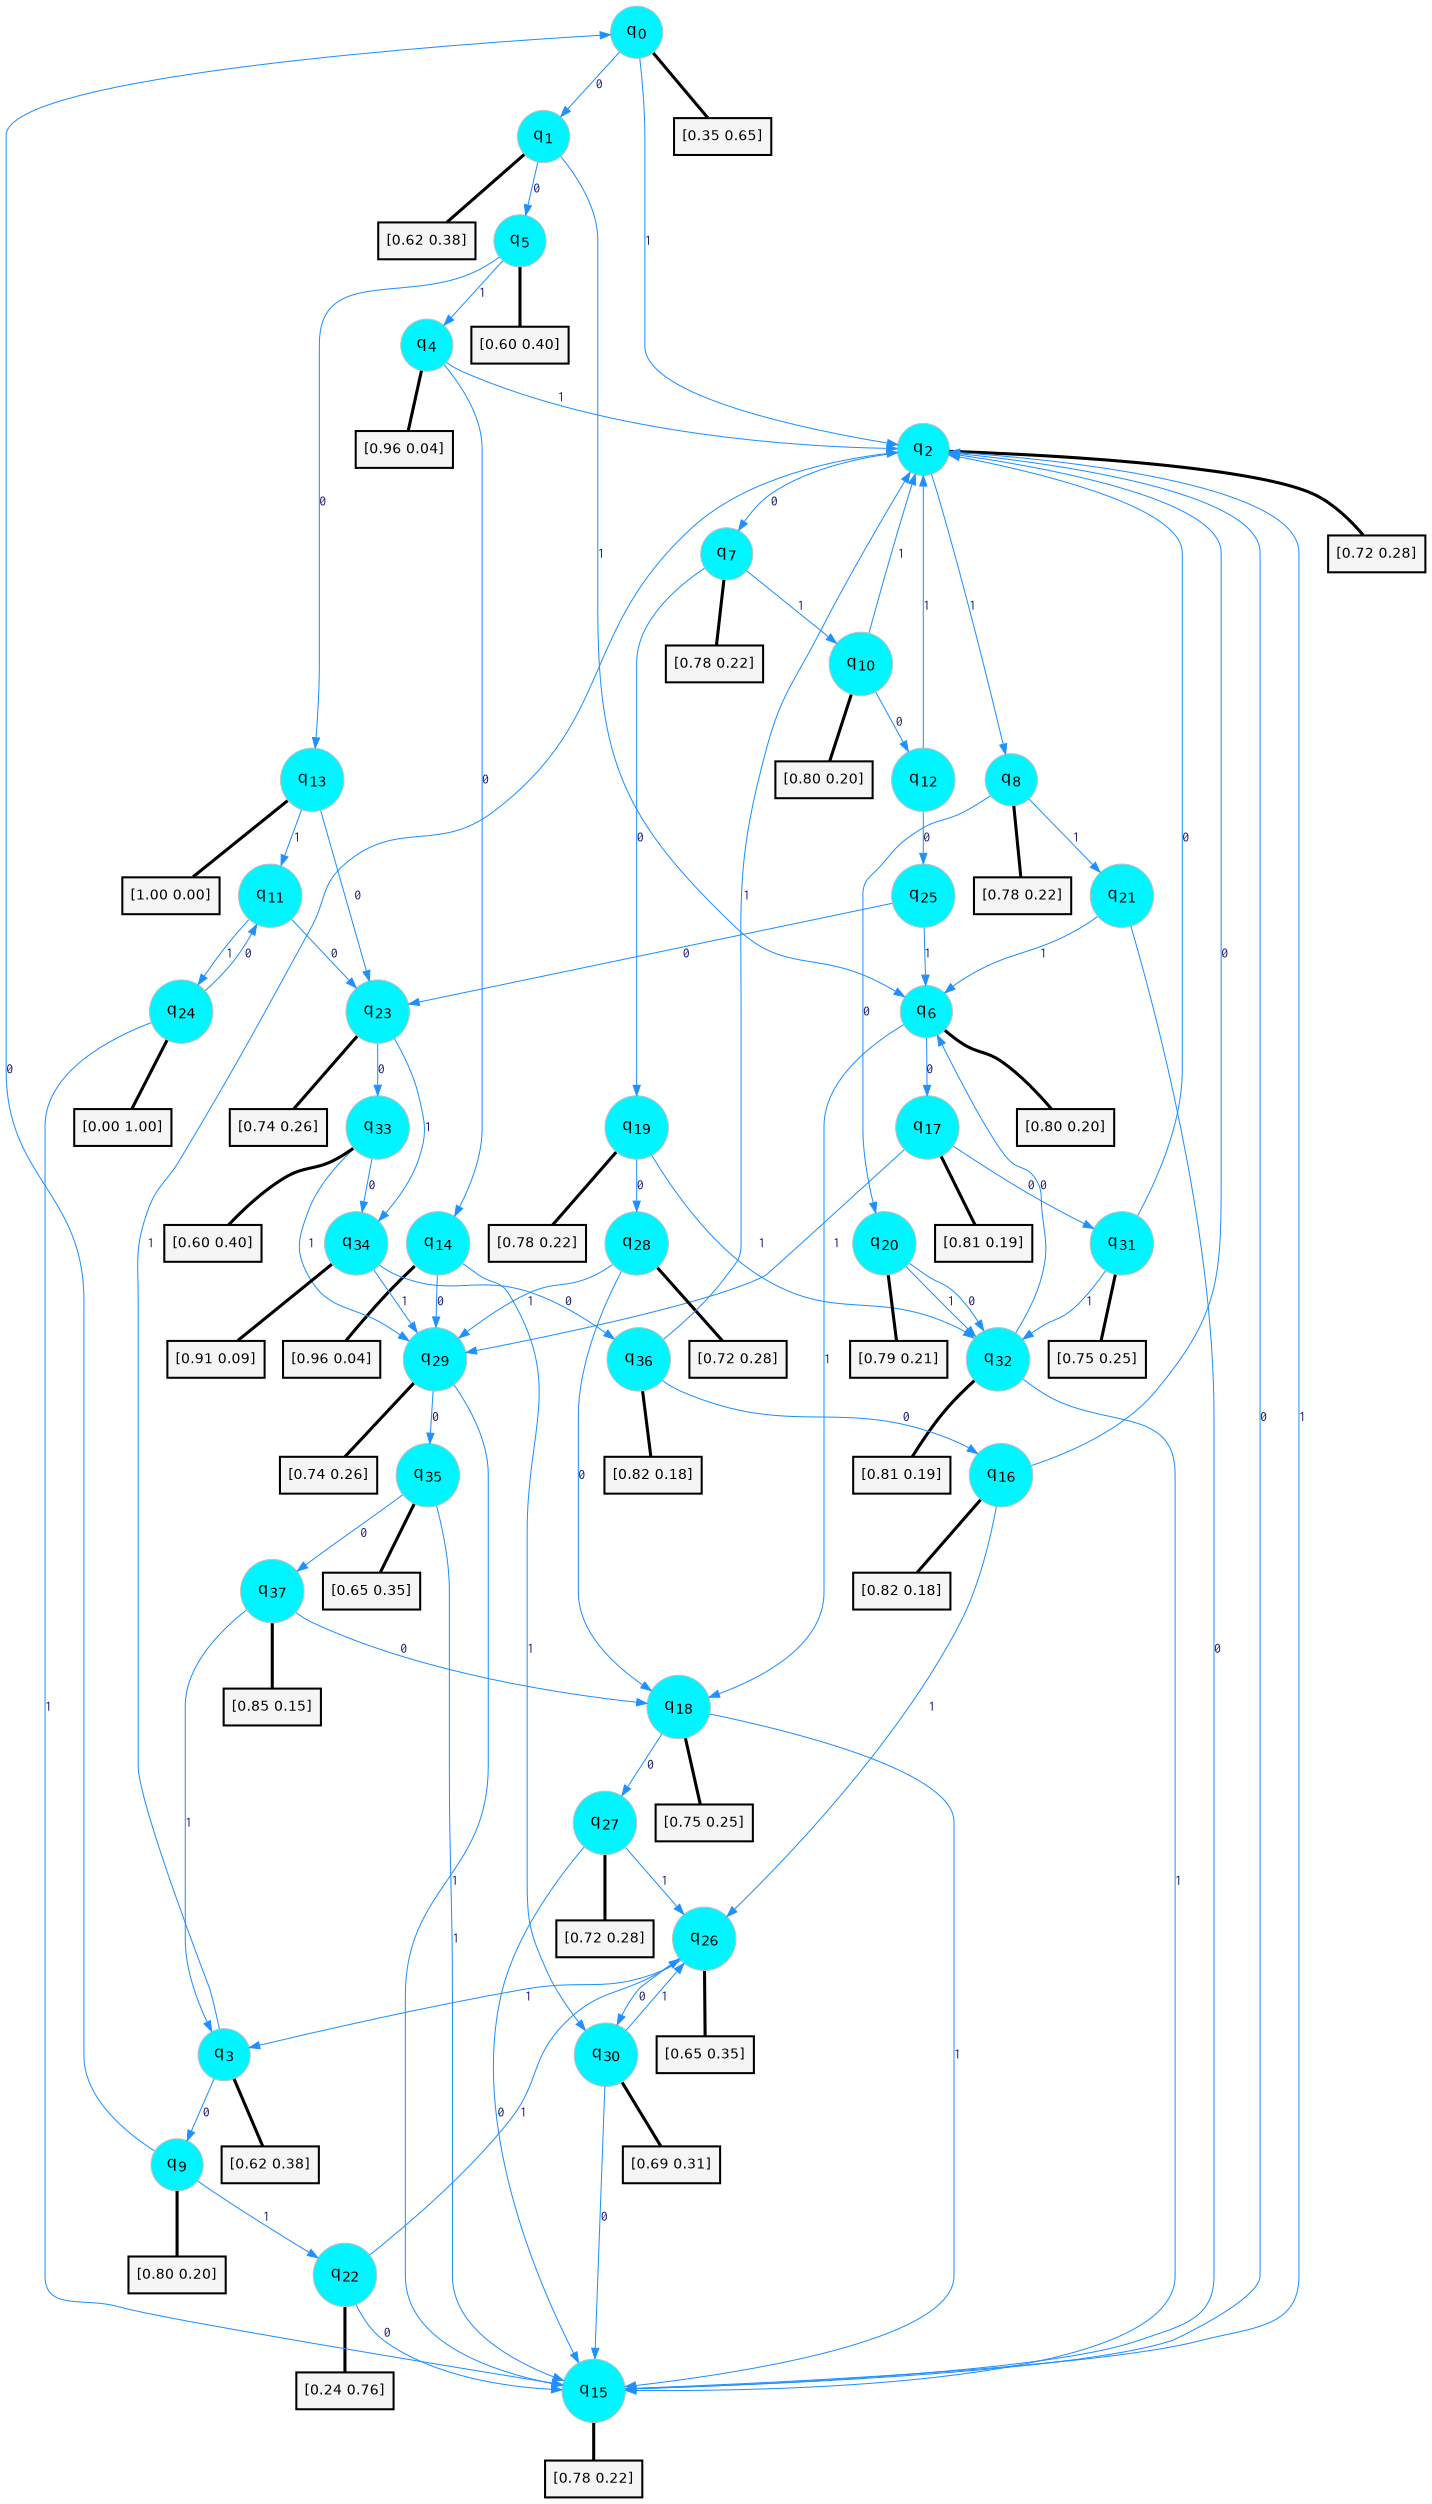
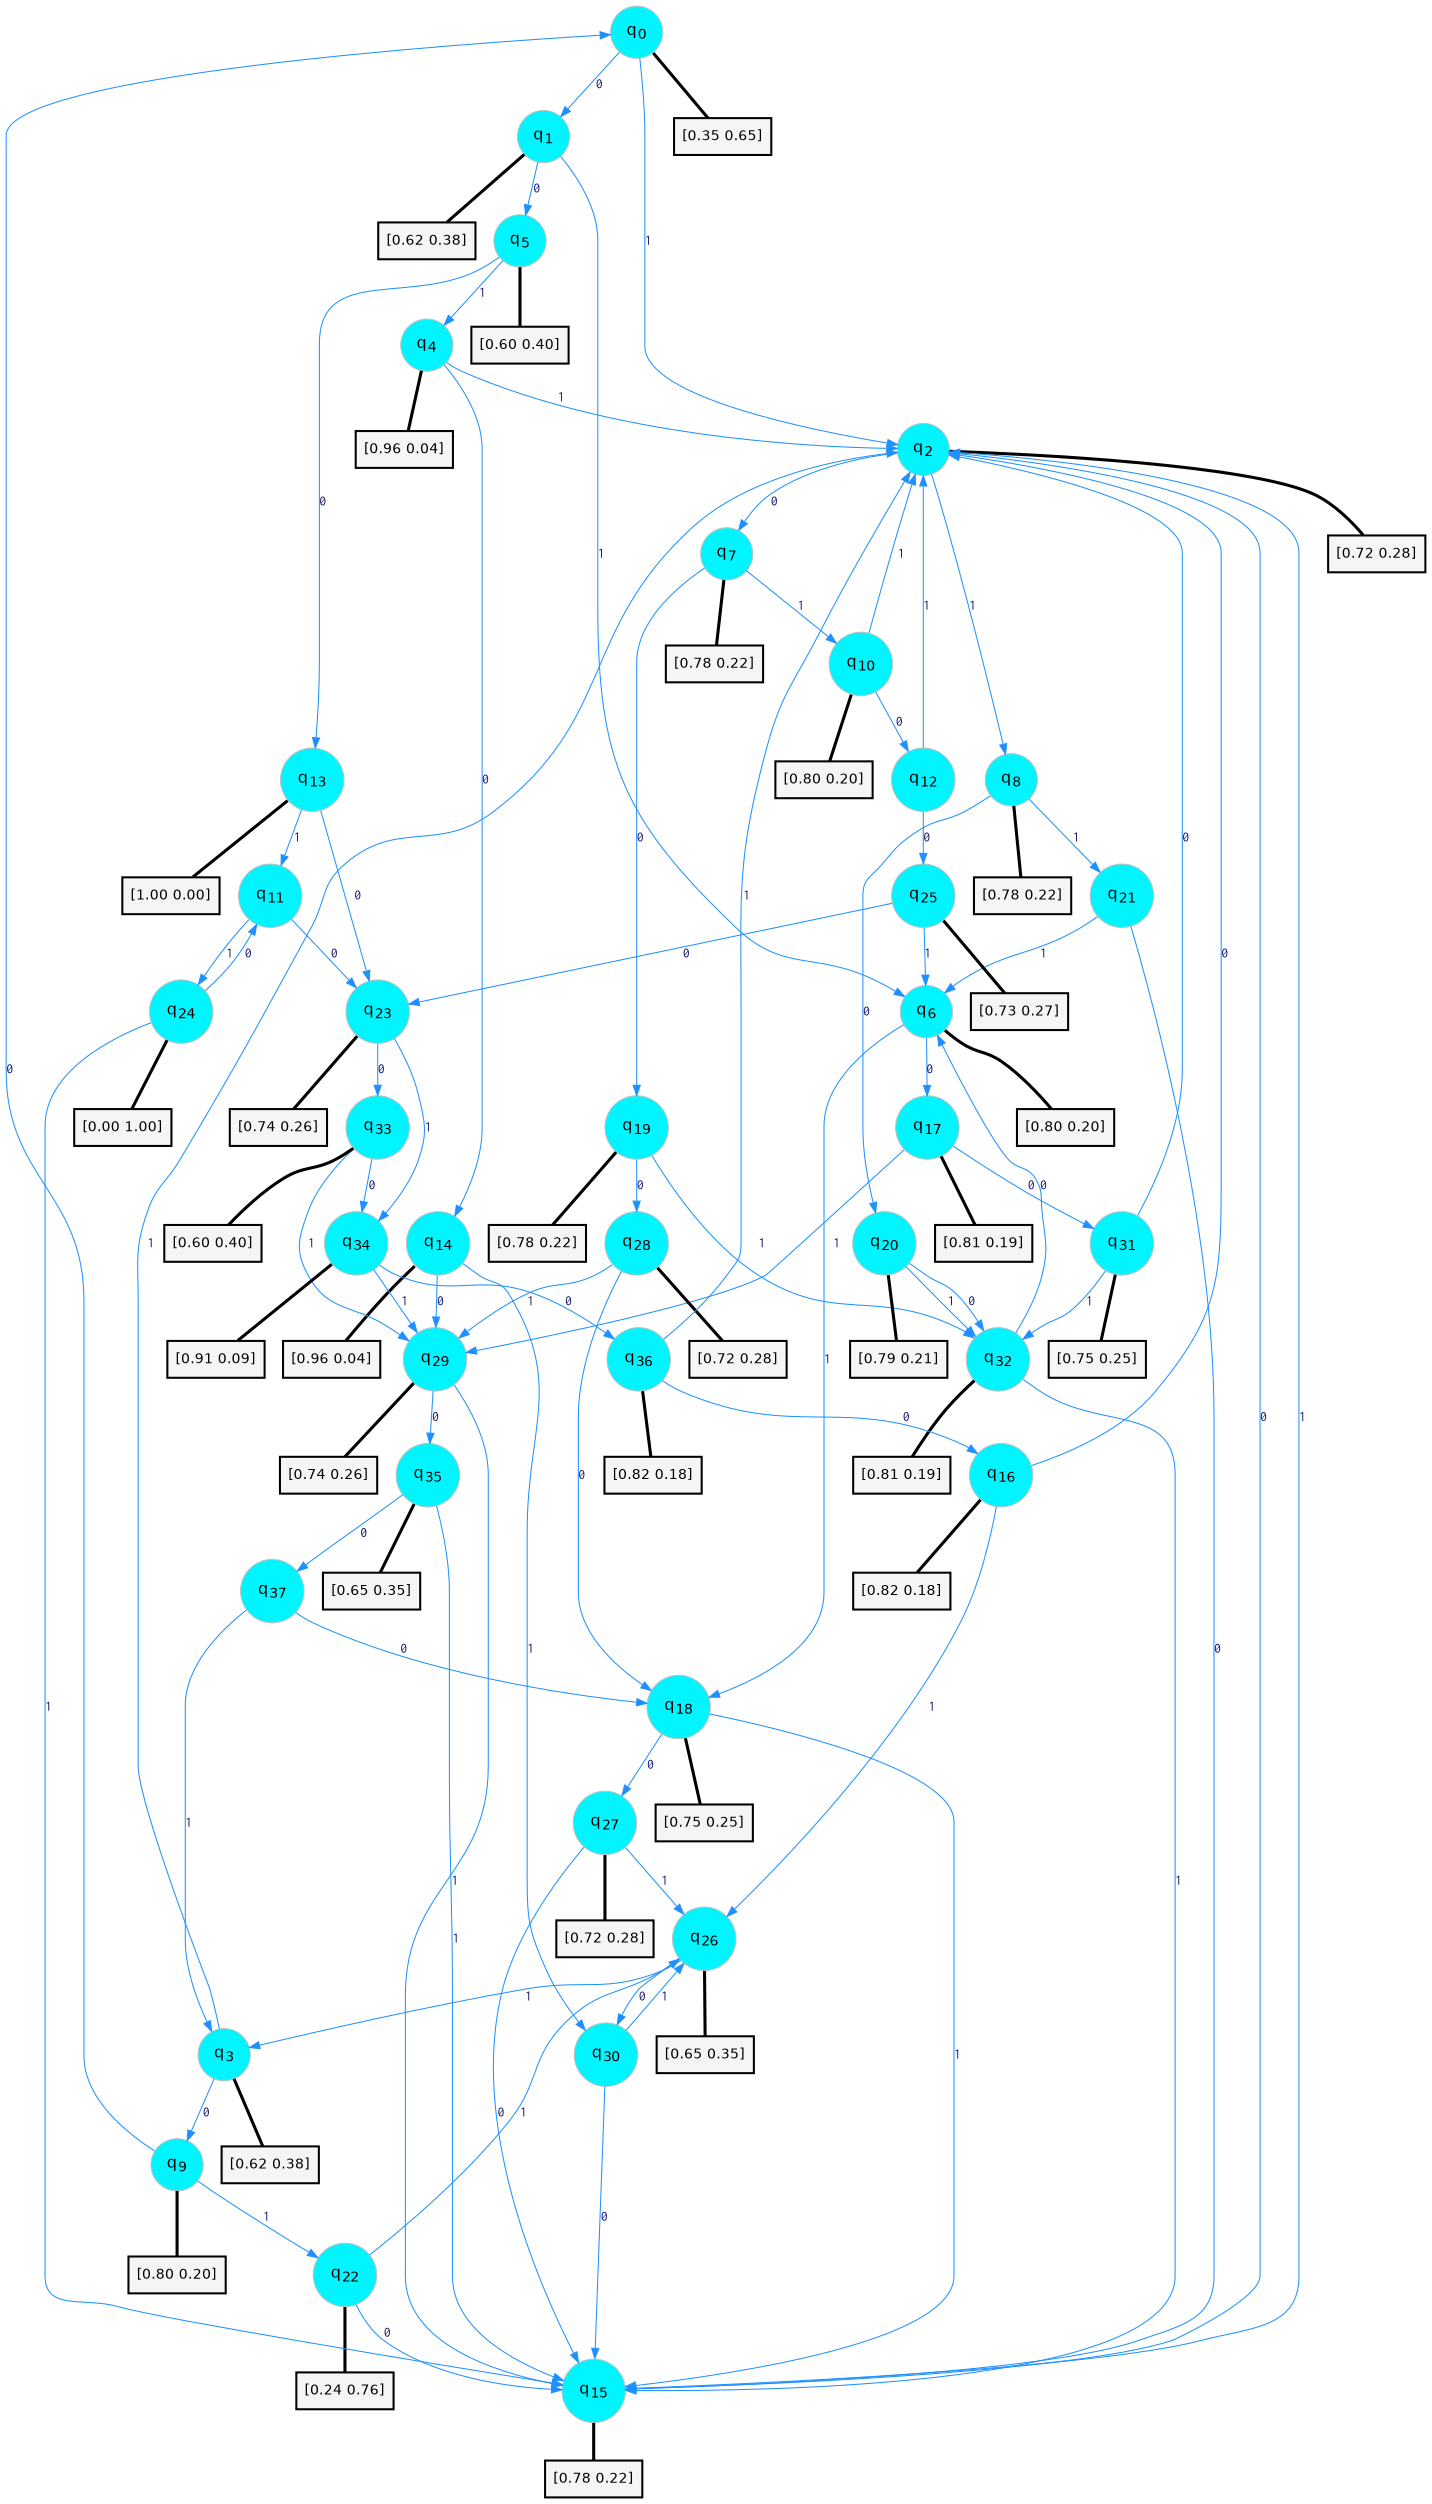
none -> (1020, 1012)
(272, 1707) -> none
(671, 2165) -> none
